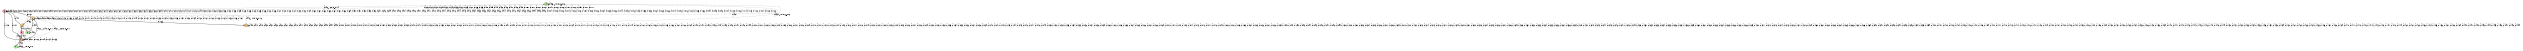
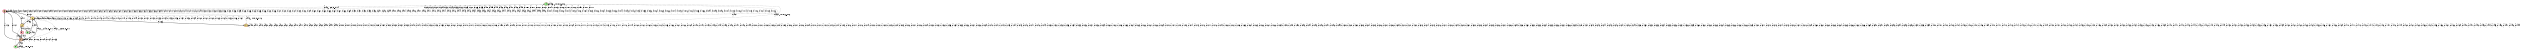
(14, 17) -> (17, 14)
